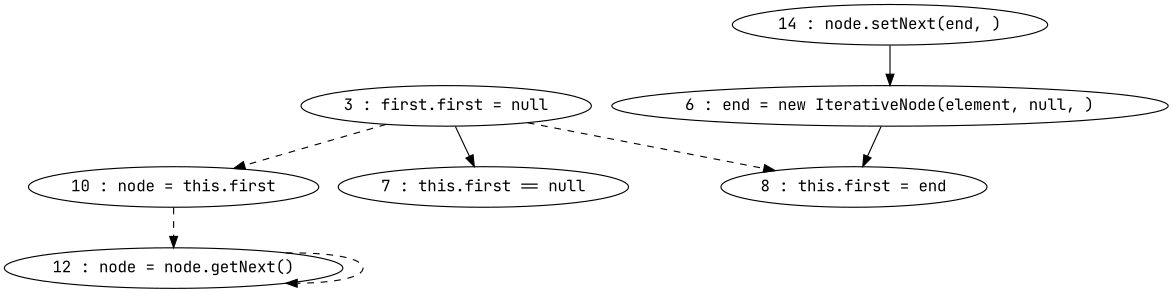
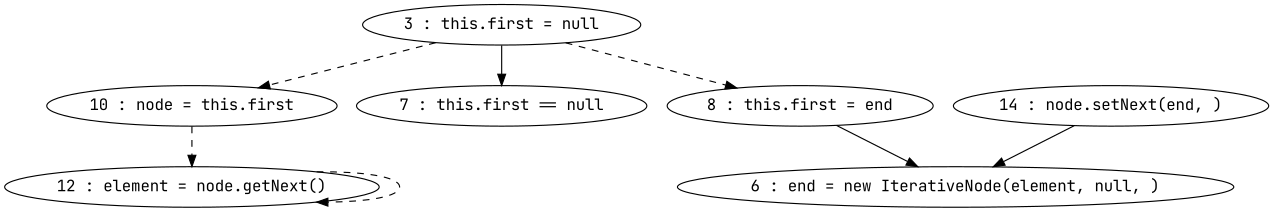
(446, 106) -> (502, 25)
(874, 141) -> (872, 143)
(174, 268) -> (192, 187)
